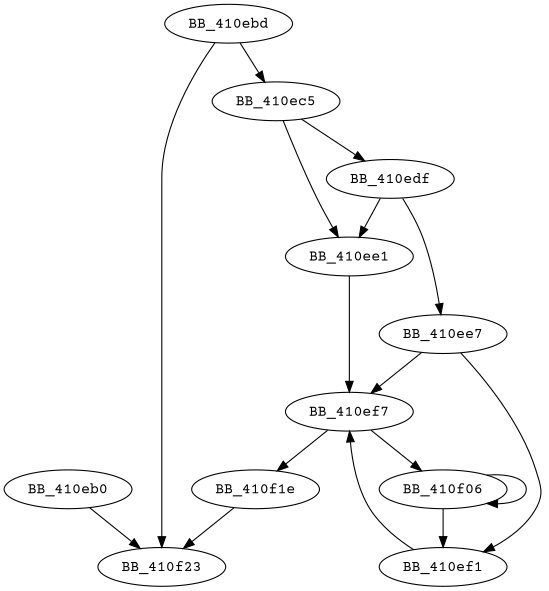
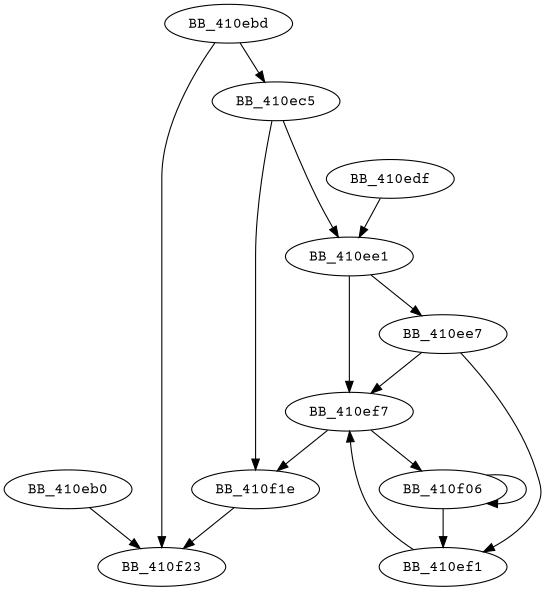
(328, 137) -> (256, 289)
(427, 249) -> (392, 292)
